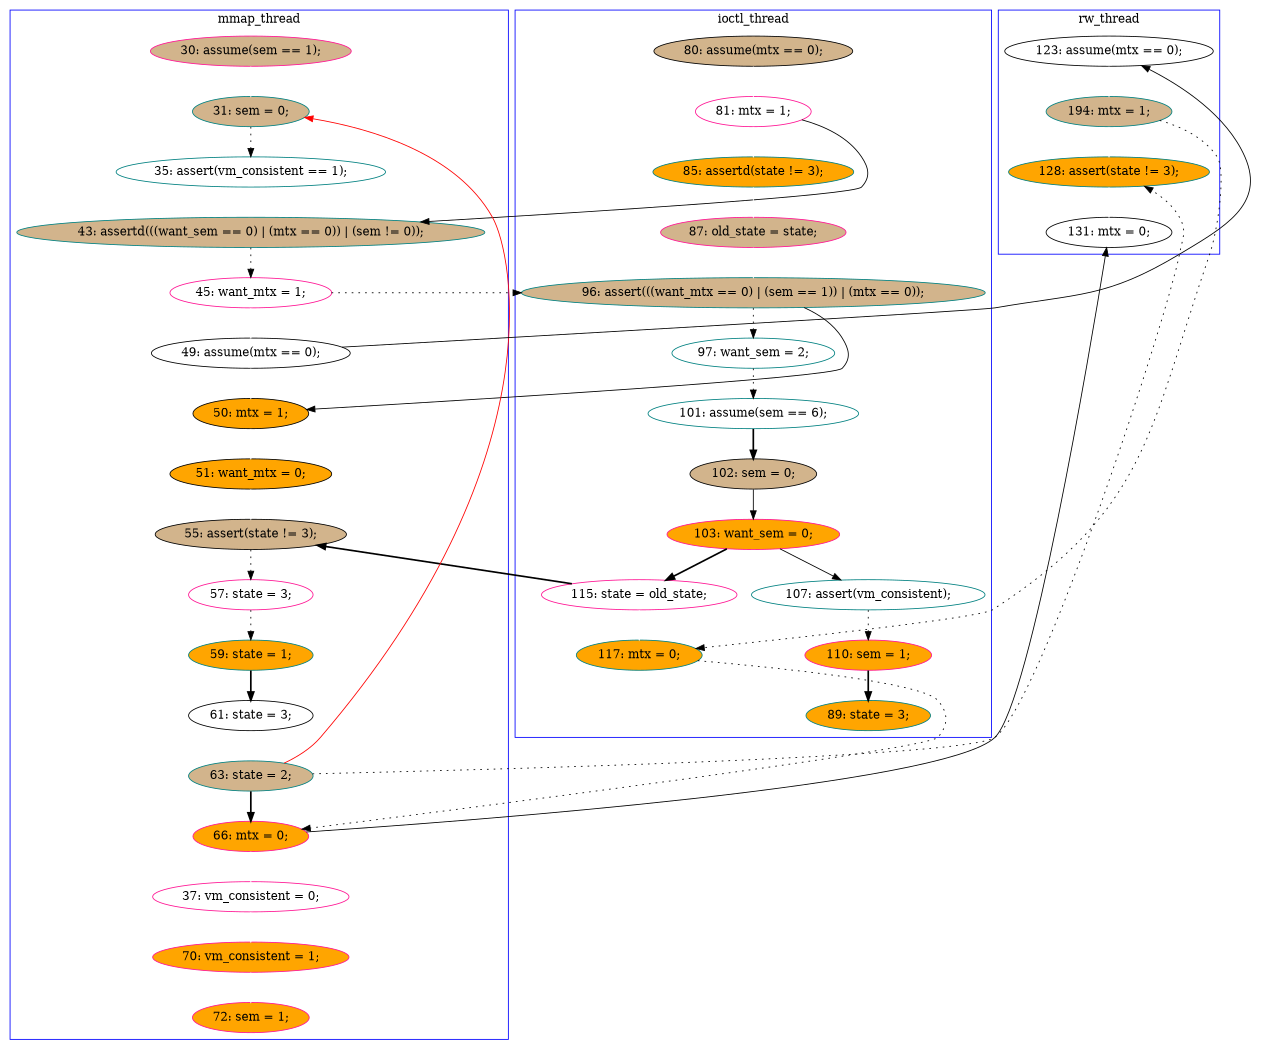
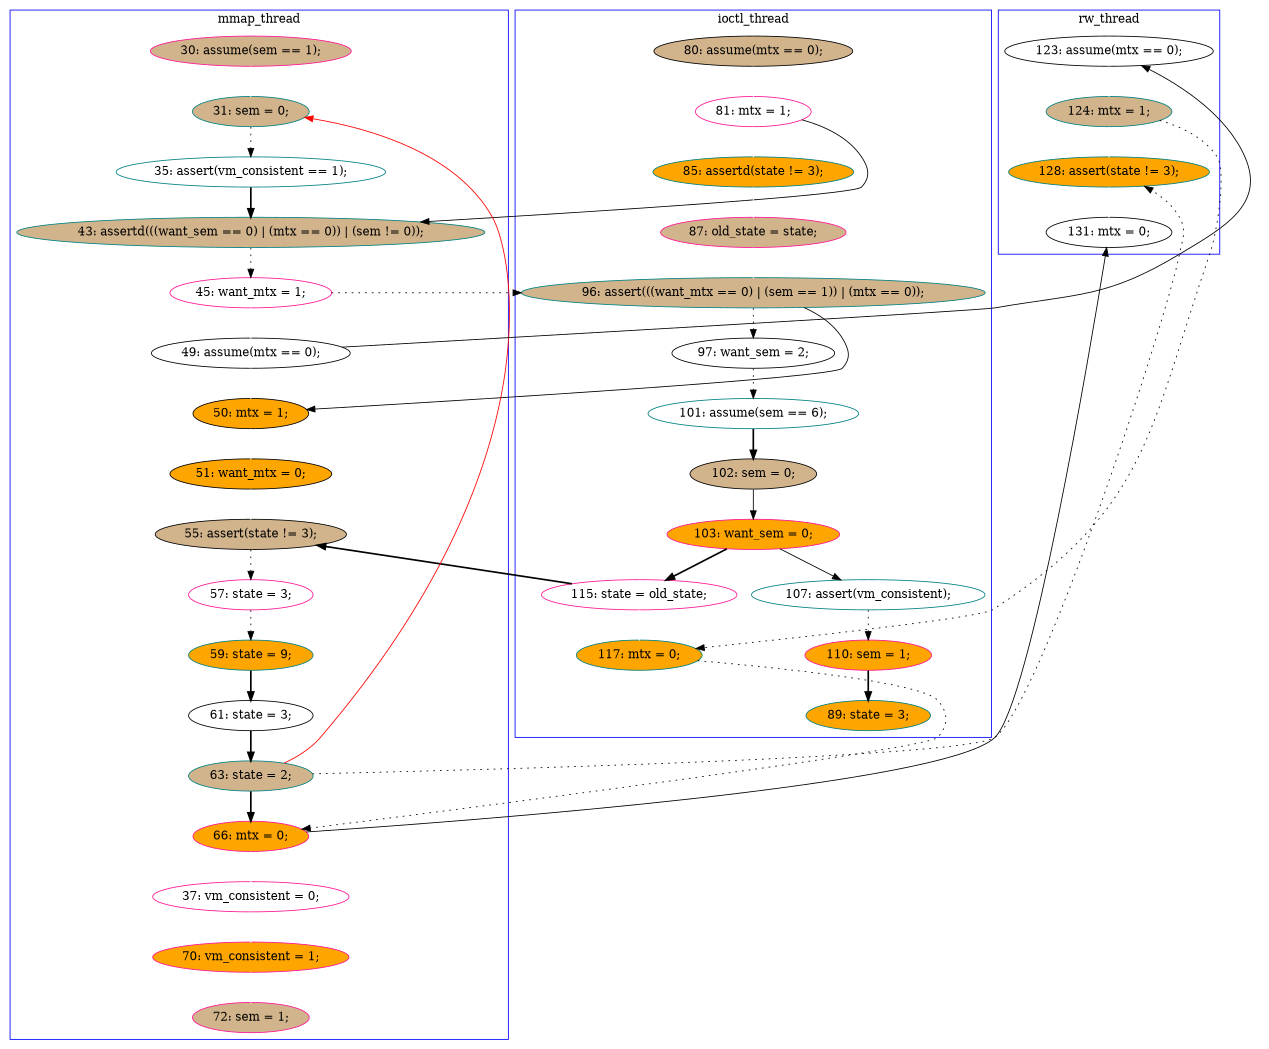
(1109, 112) -> (1109, 112)
none -> (251, 198)
(753, 353) -> (753, 353)
(251, 655) -> (251, 655)
none -> (251, 742)
(251, 1018) -> (251, 1018)
